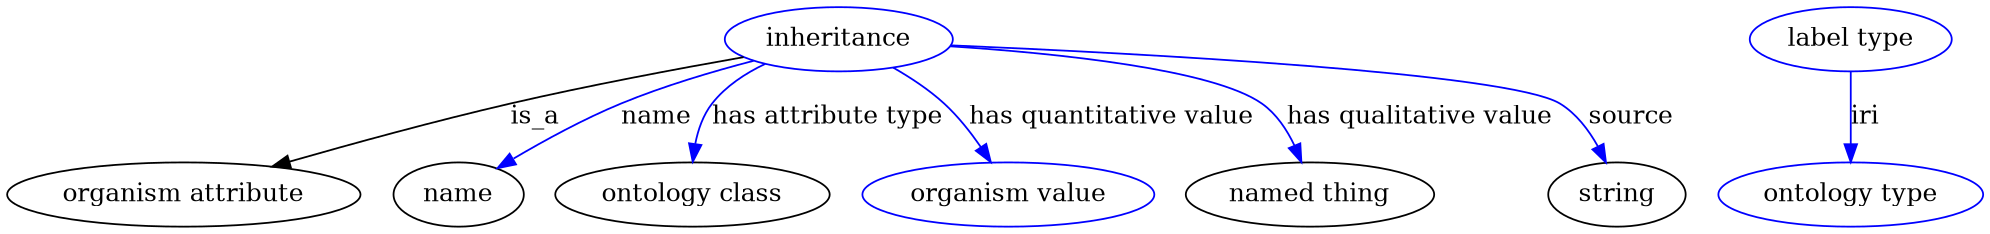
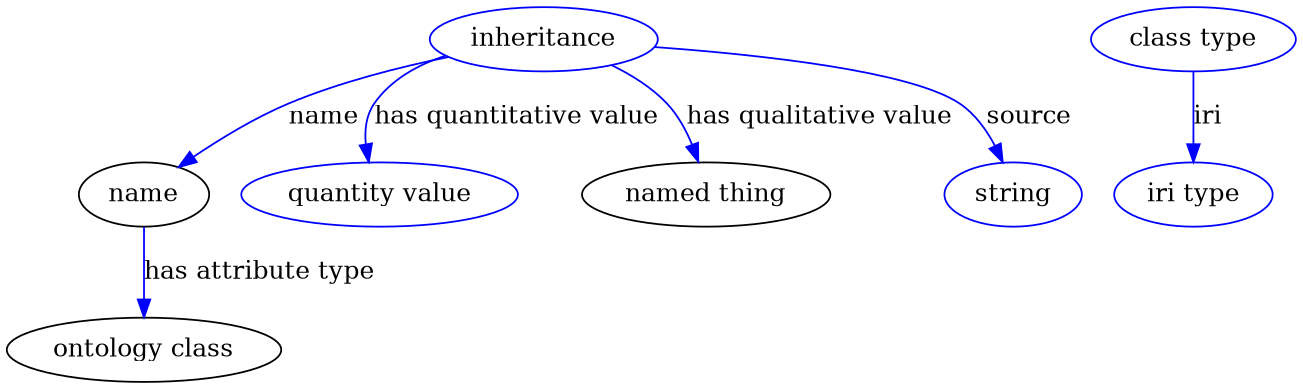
(1851, 39) -> (1193, 39)
(720, 95) -> (144, 263)
(184, 195) -> none
(1008, 195) -> (380, 195)
(1617, 195) -> (1013, 195)
(1851, 195) -> (1193, 195)
